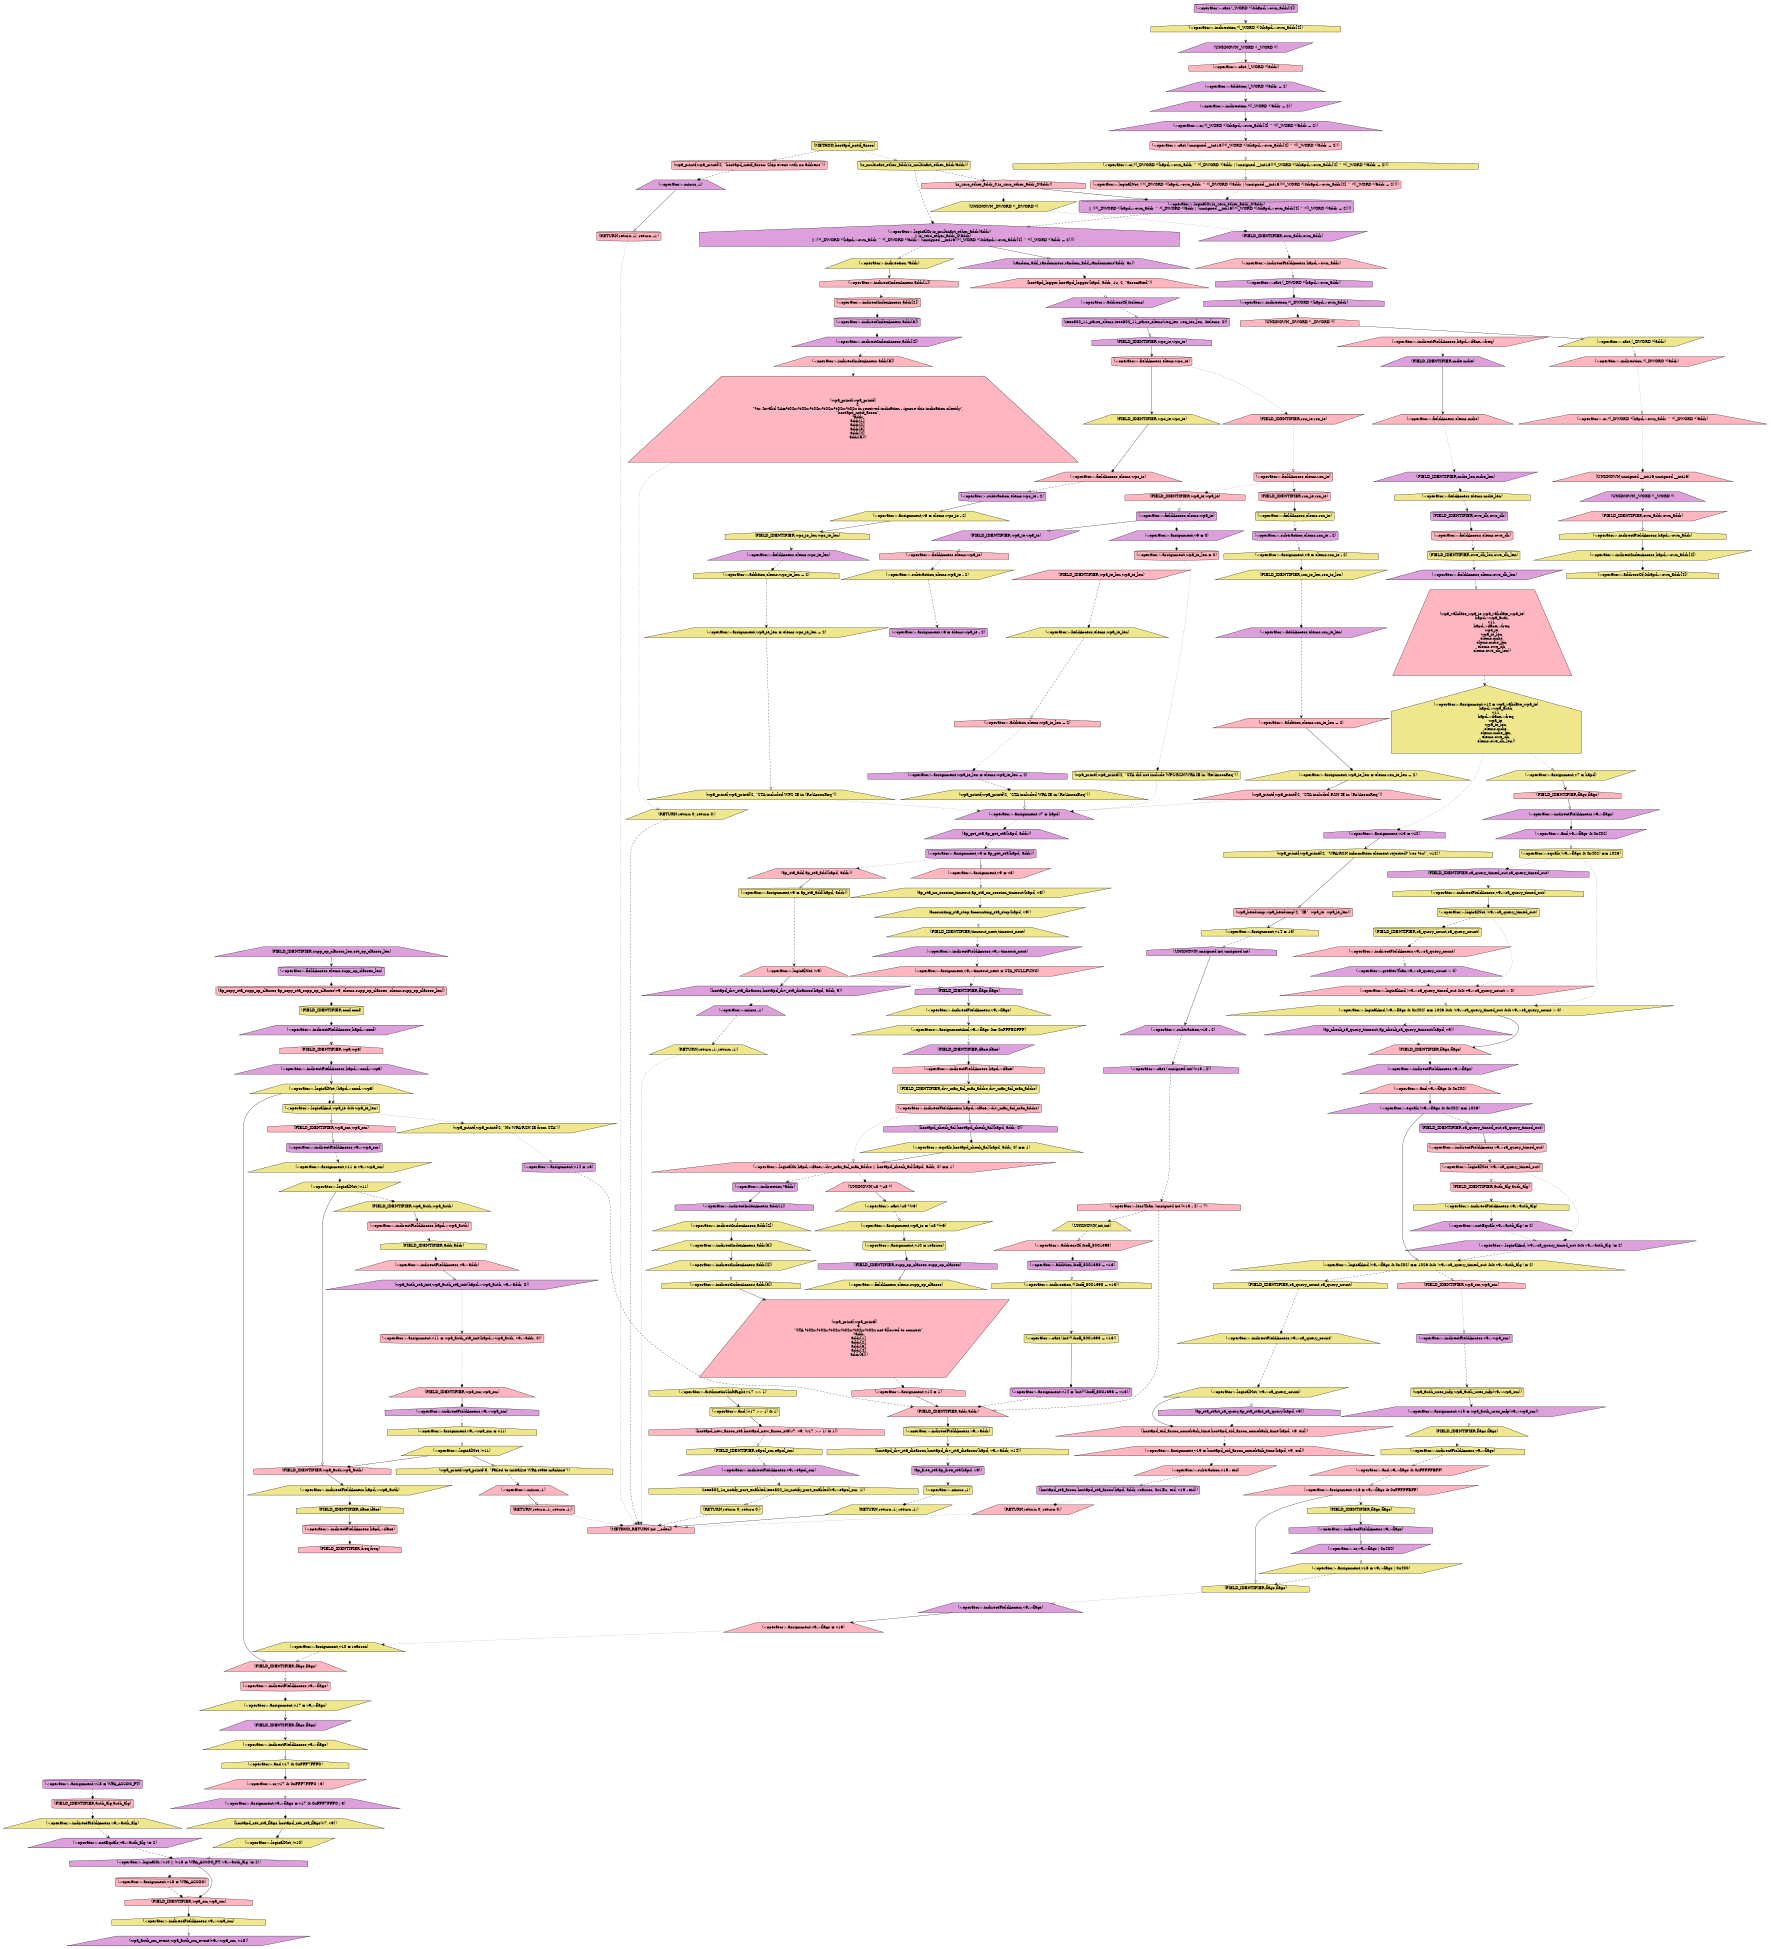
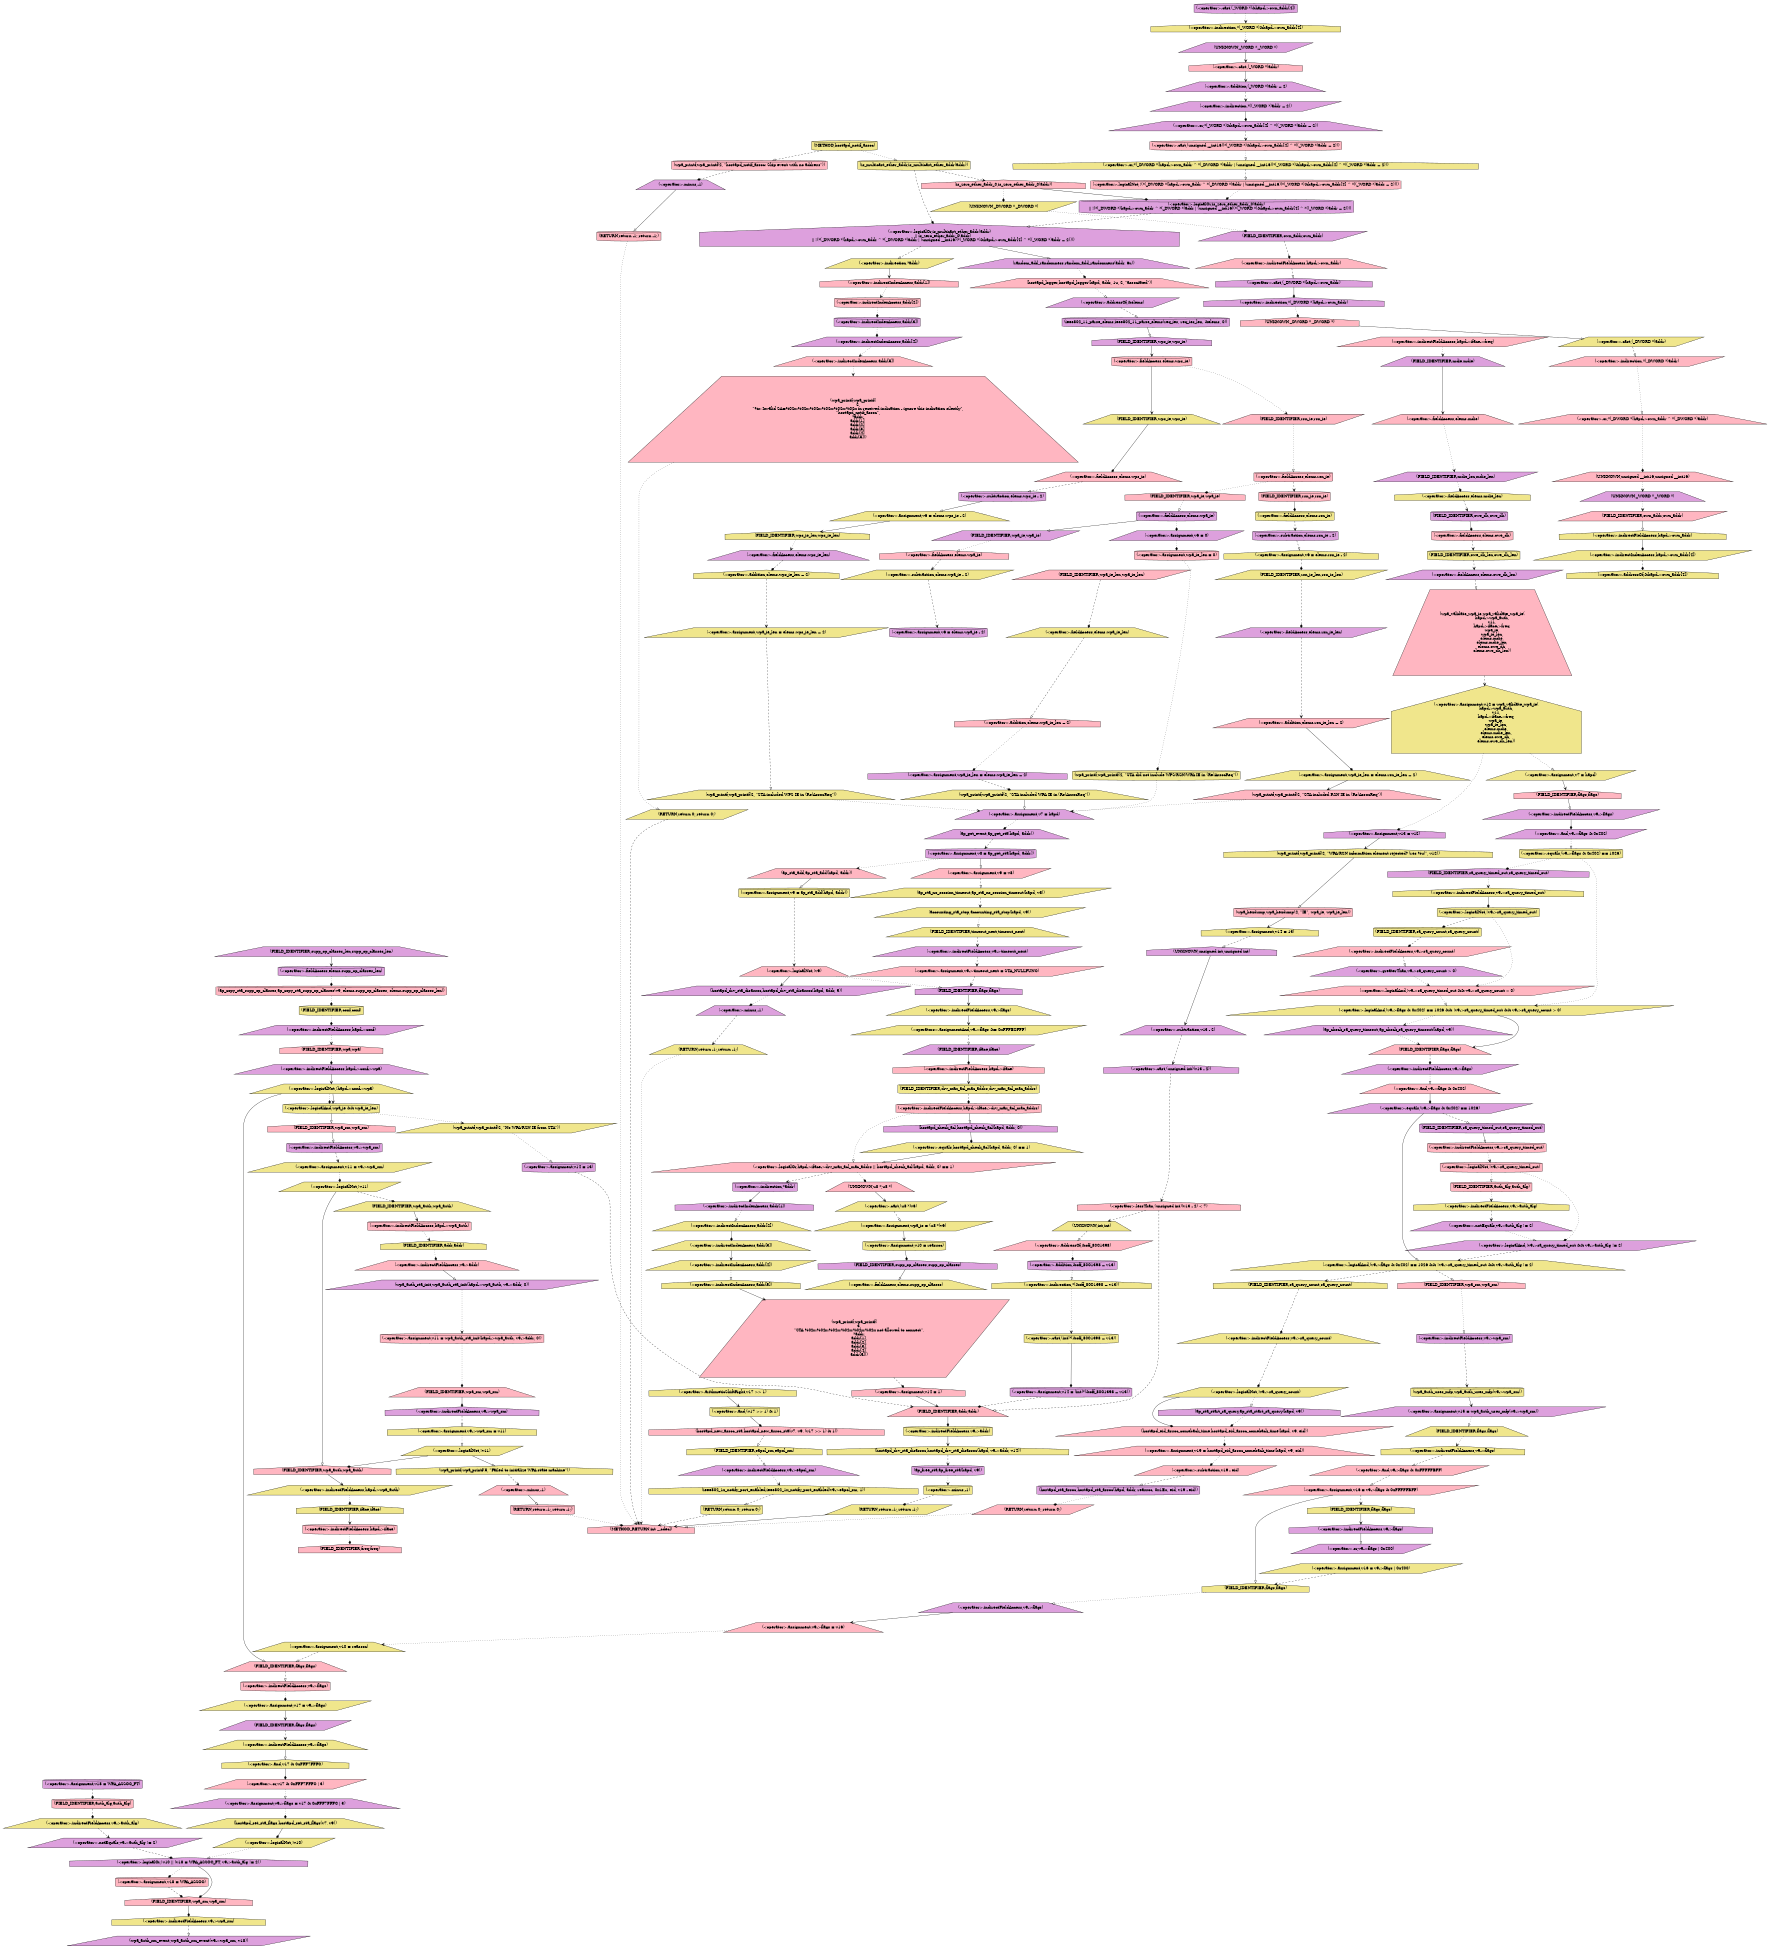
none -> (1246, 75)
(997, 834) -> (997, 834)
(331, 952) -> (331, 952)
(1361, 1557) -> none
